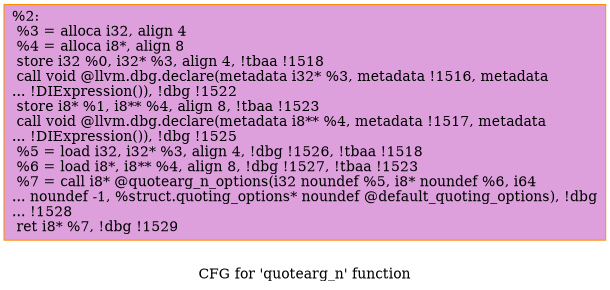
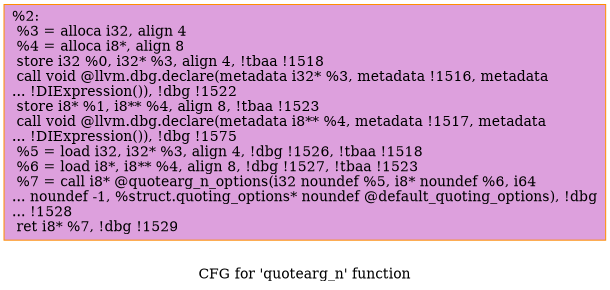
(125, 137) -> (125, 137)
